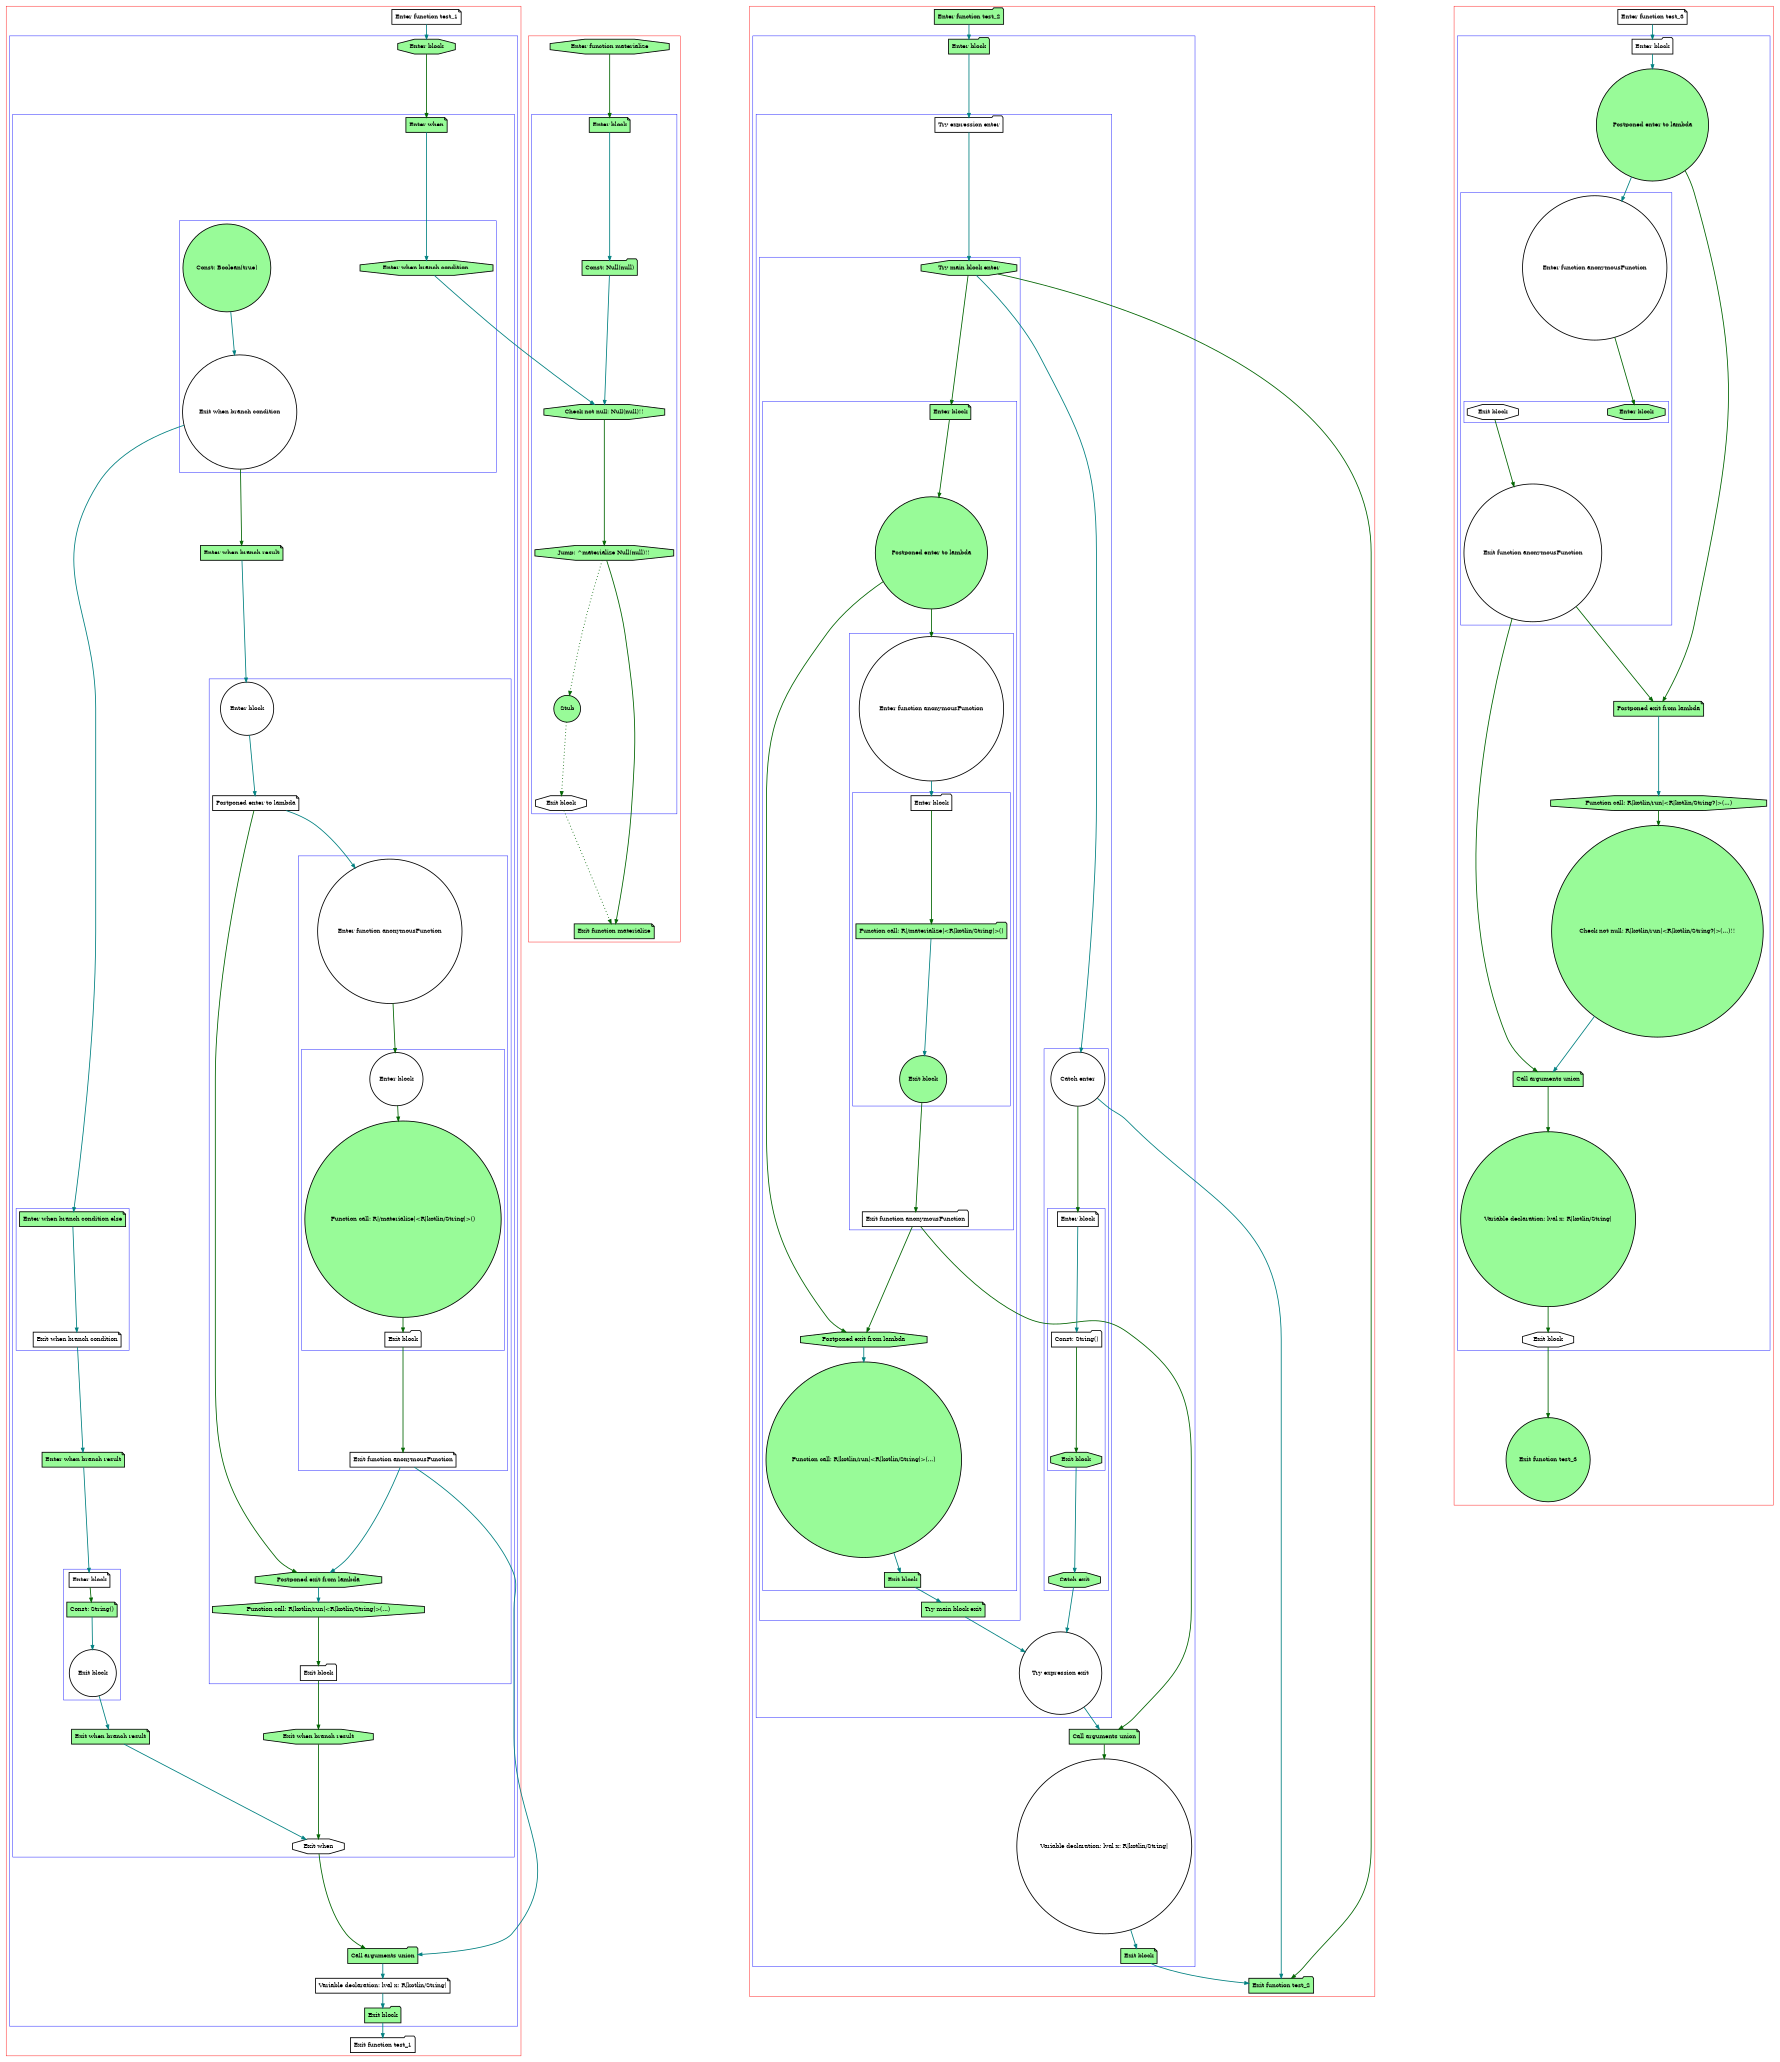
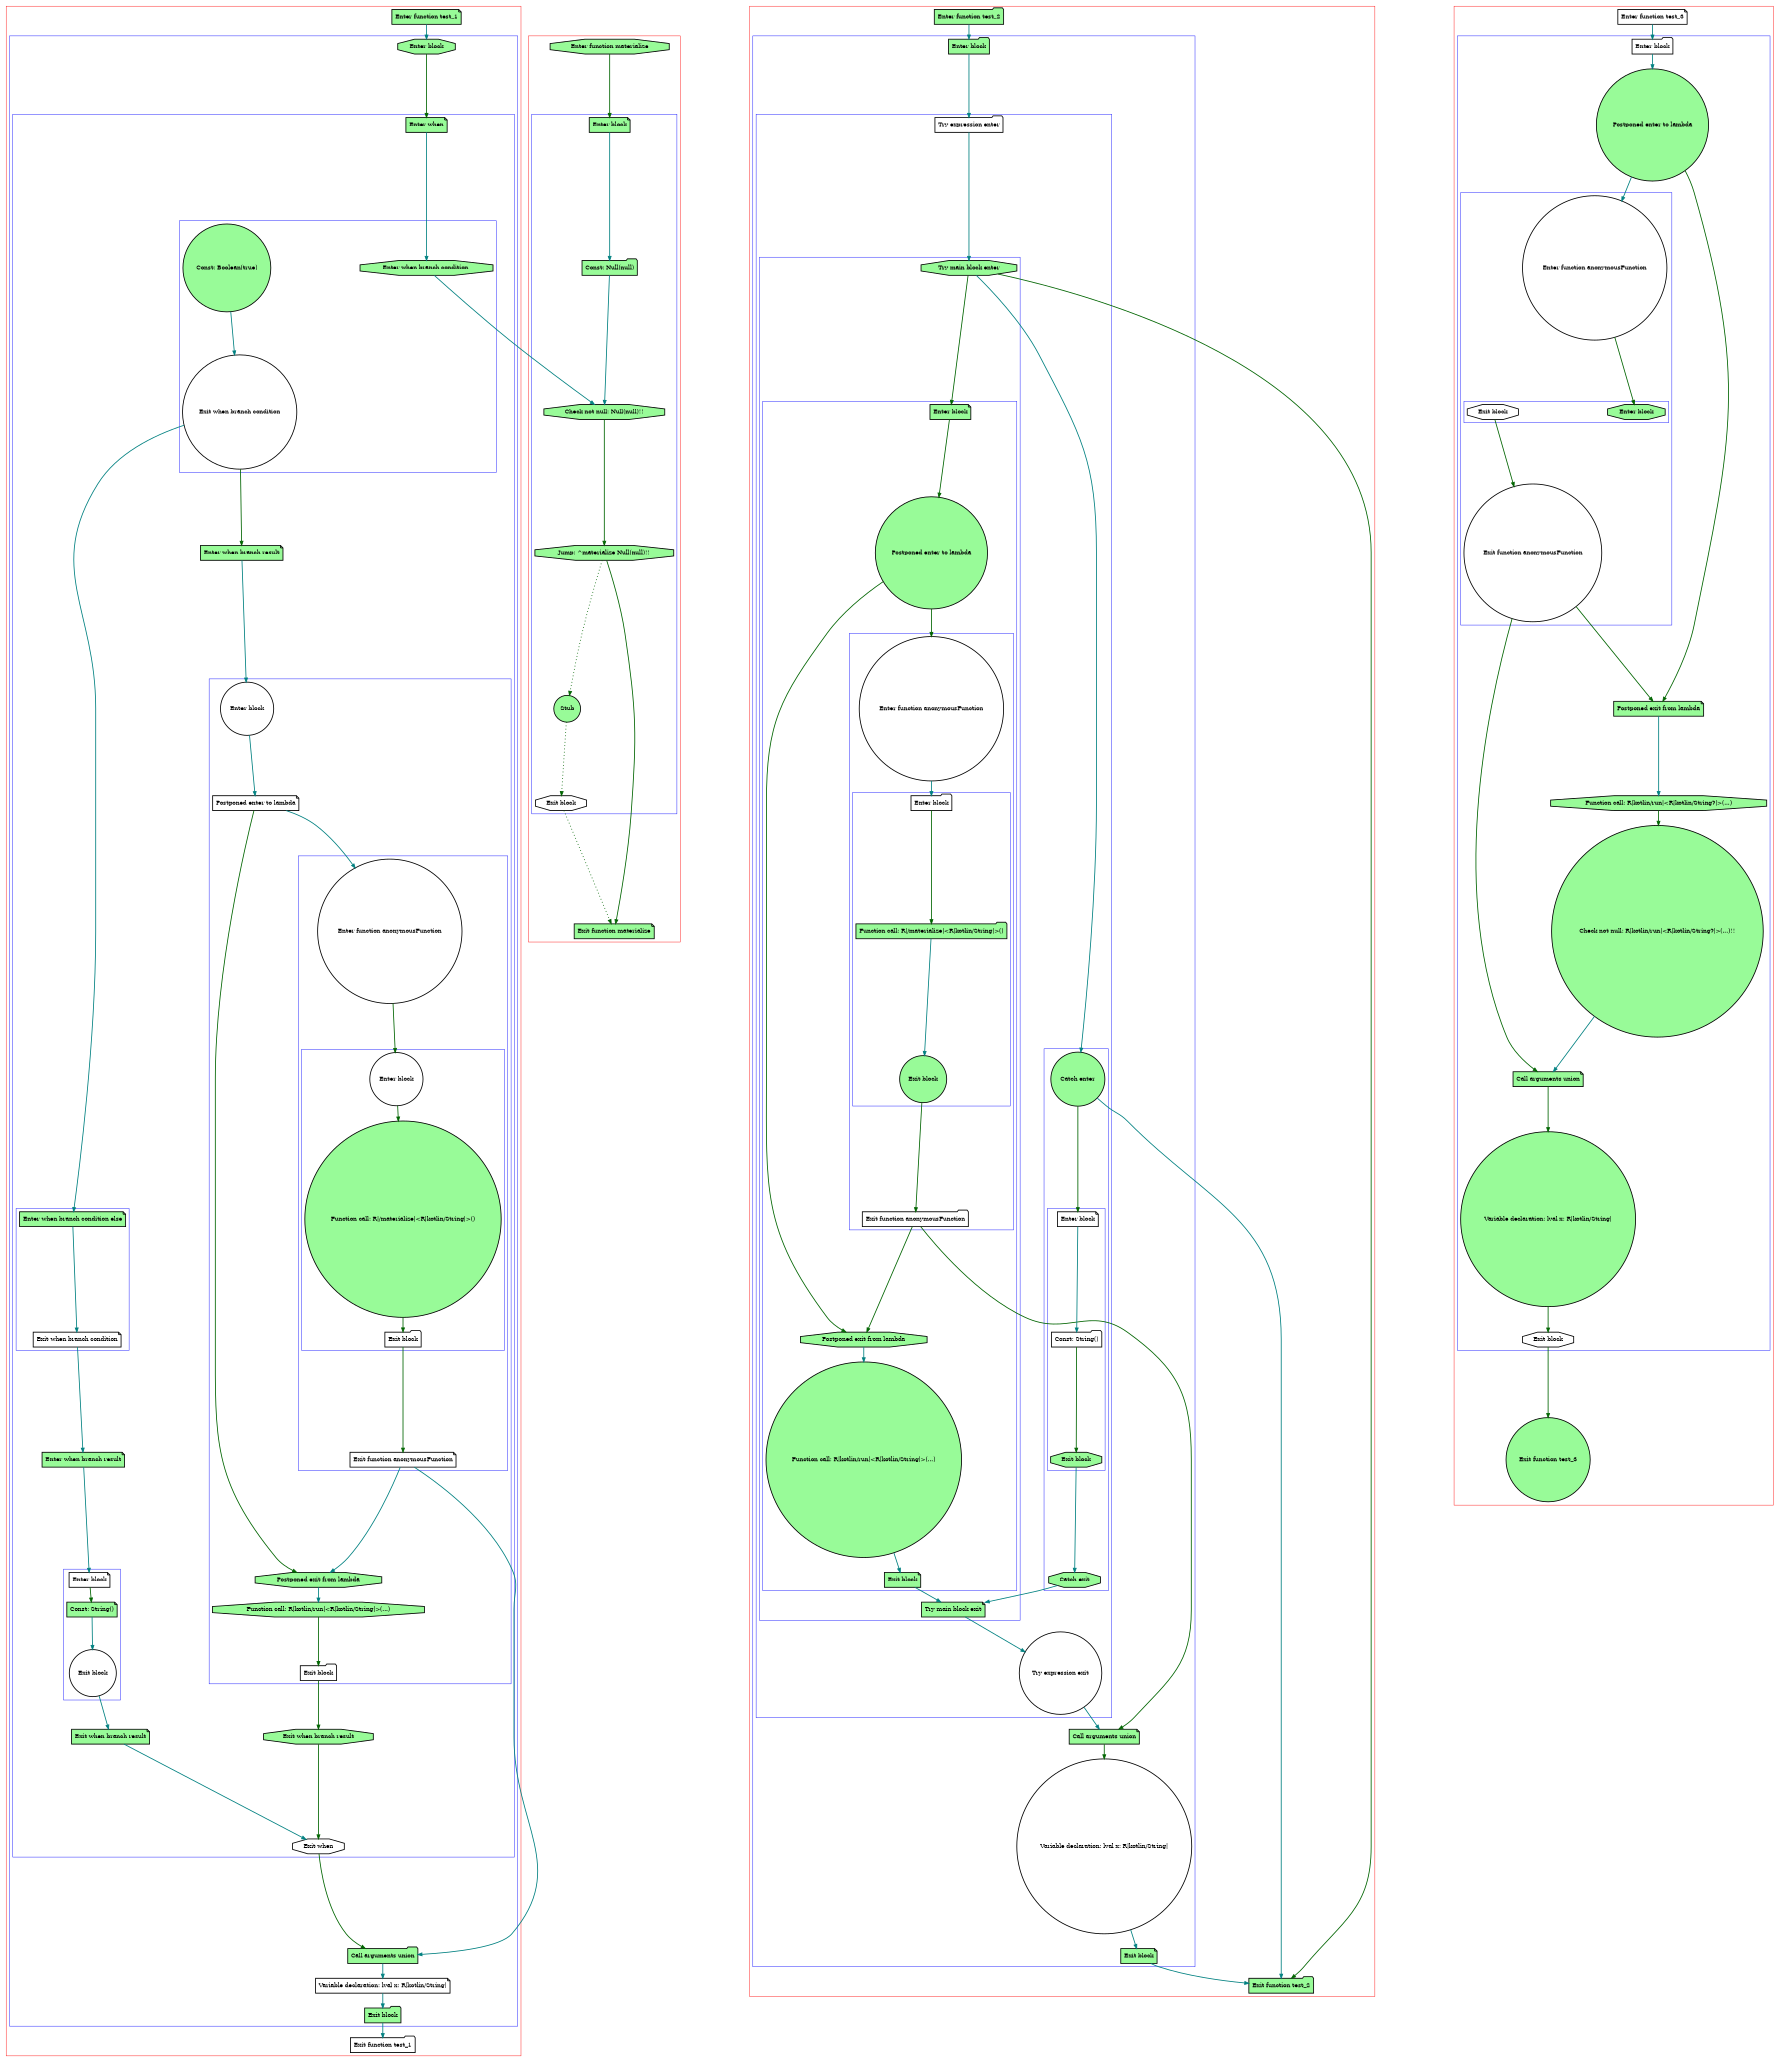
(427, 17) -> (427, 17)
(1078, 1079) -> (1078, 1079)
(1070, 1608) -> (1023, 1594)
